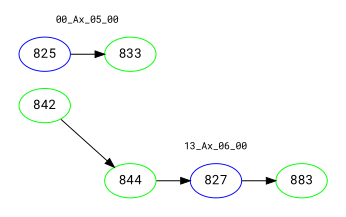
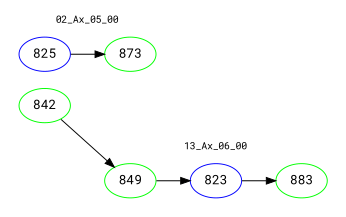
(88, 20) -> (88, 20)
(130, 54) -> (130, 54)
(130, 181) -> (130, 181)
(216, 181) -> (216, 181)
